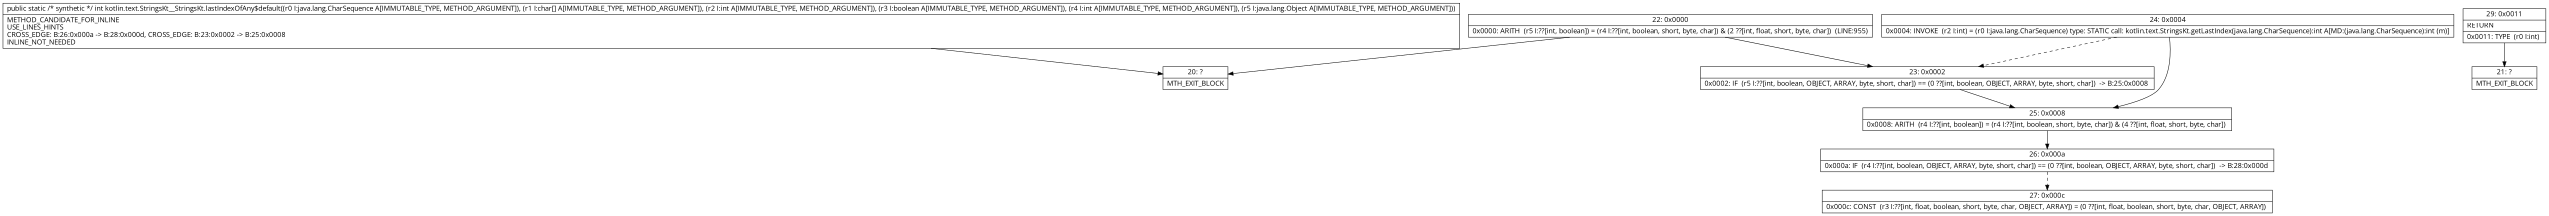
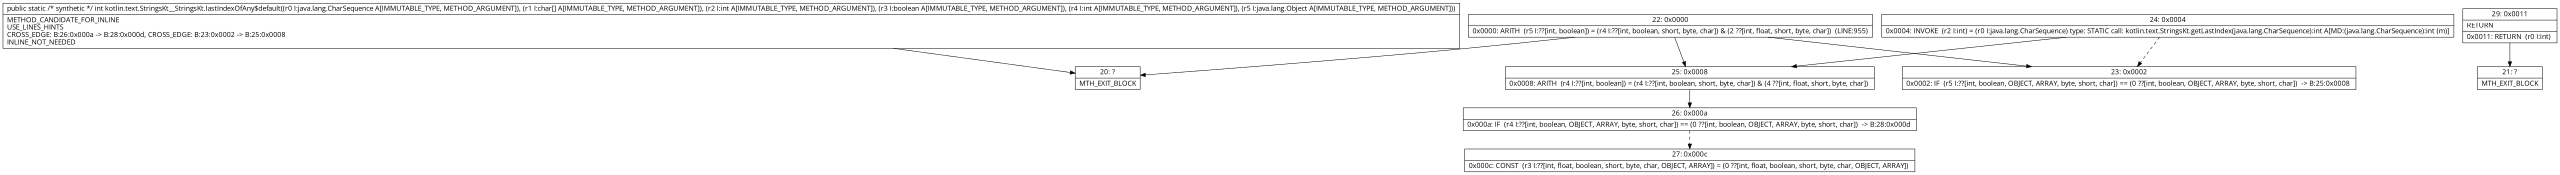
(2504, 37) -> (2510, 37)
(1985, 98) -> (1679, 50)
